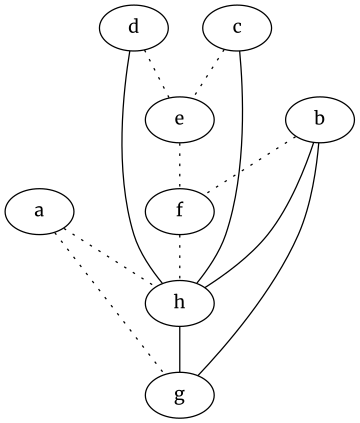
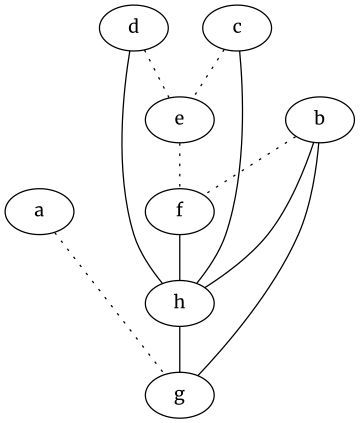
(110, 258) -> none
(180, 258) -> (180, 258)
